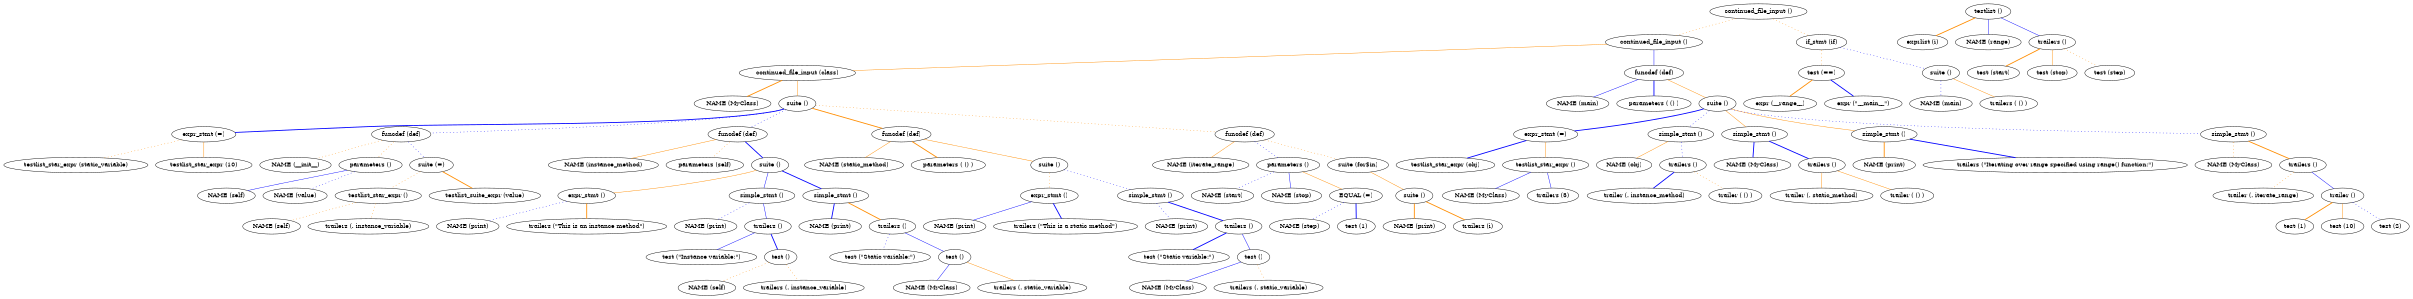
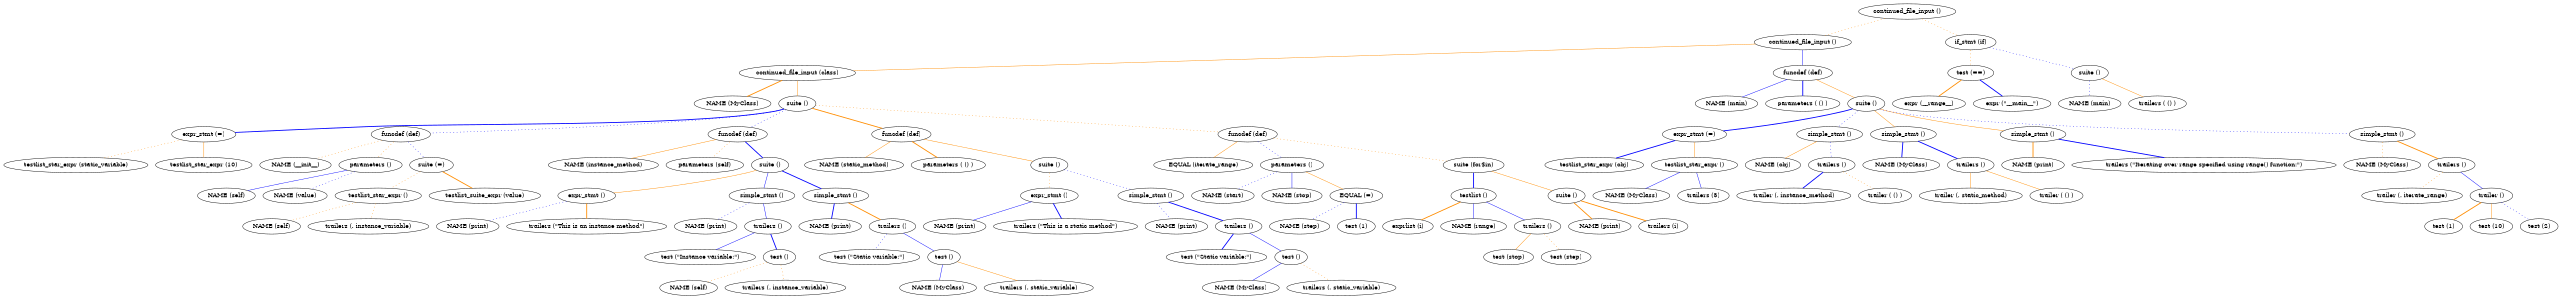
(1993, 73) -> none
(1201, 165) -> (1203, 165)
none -> (1474, 180)
